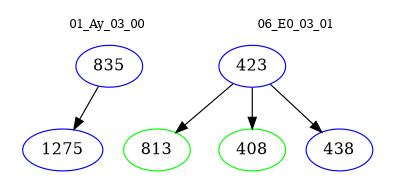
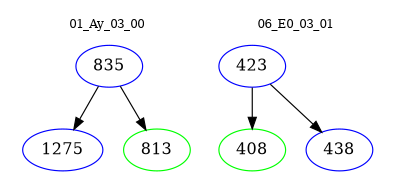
(217, 97) -> (130, 103)
